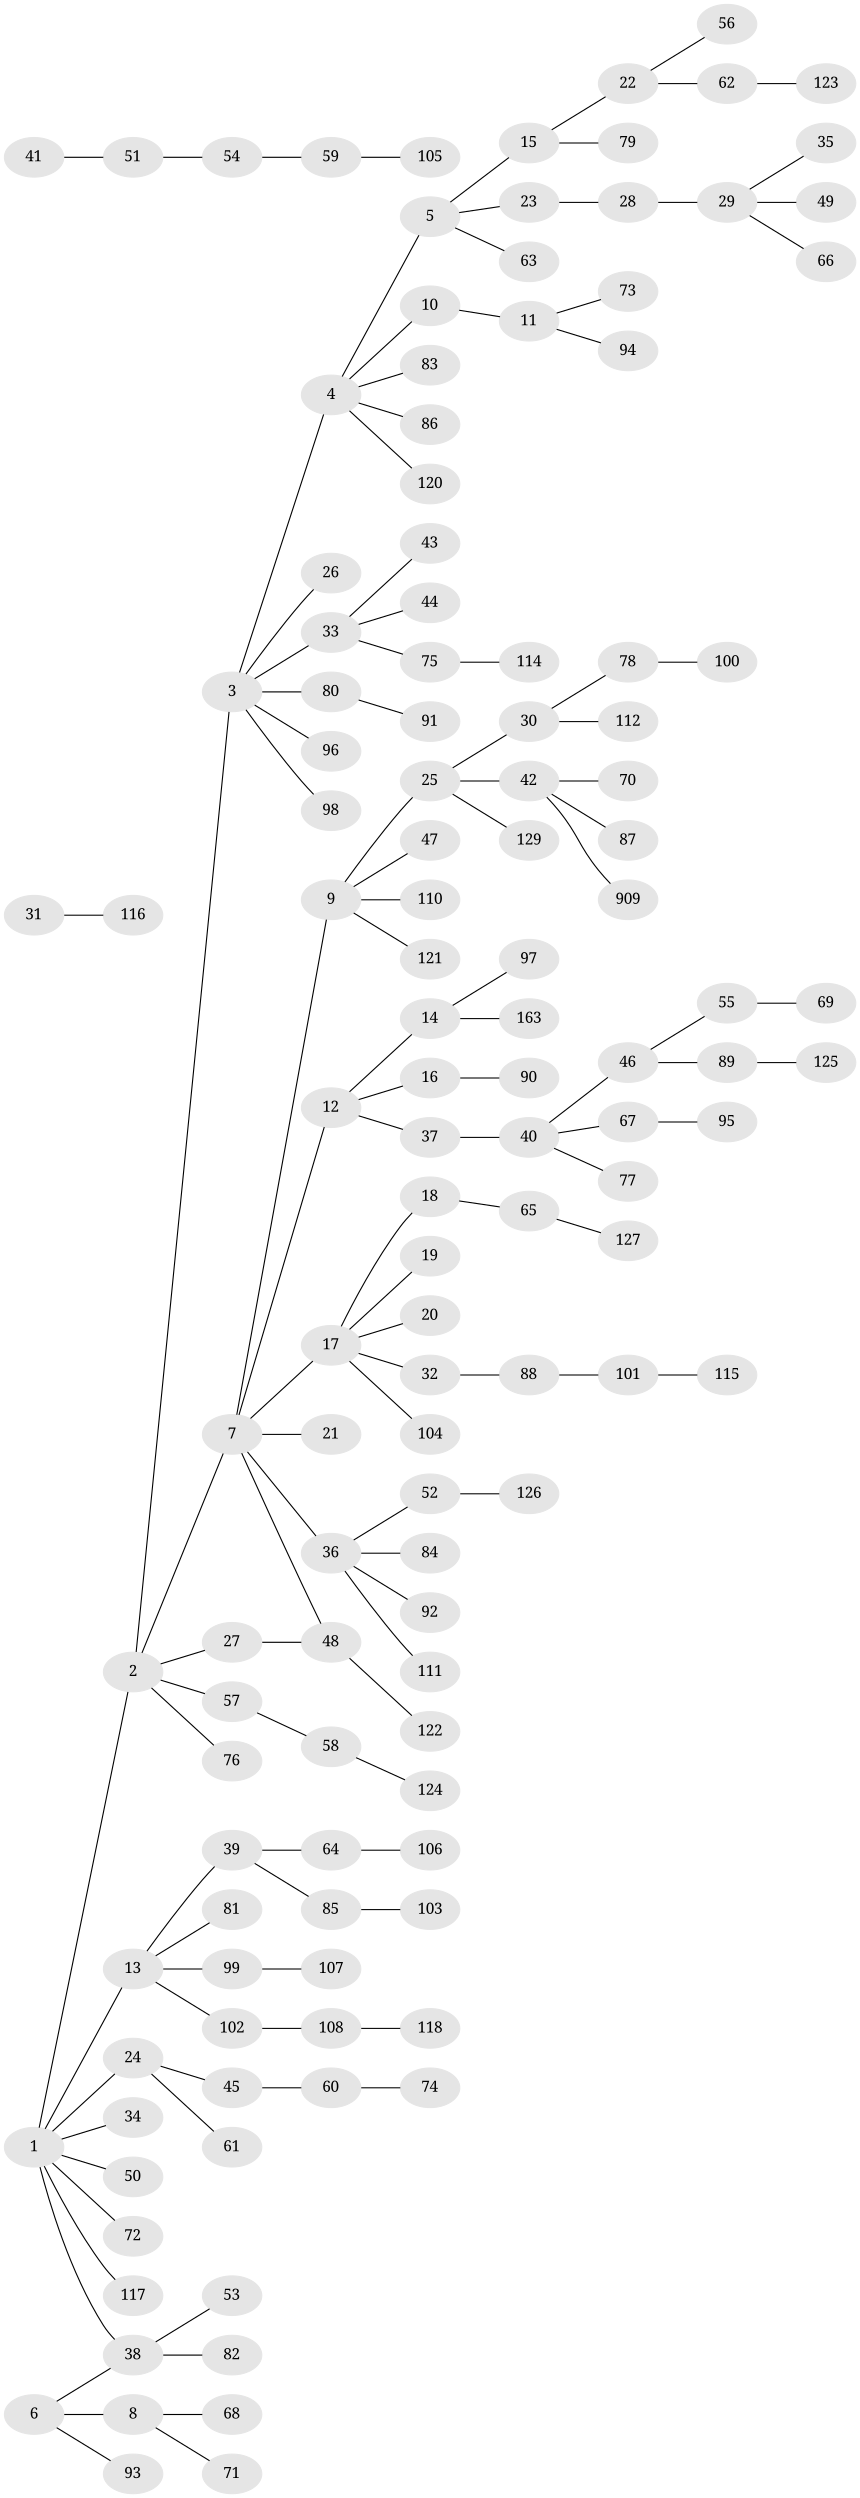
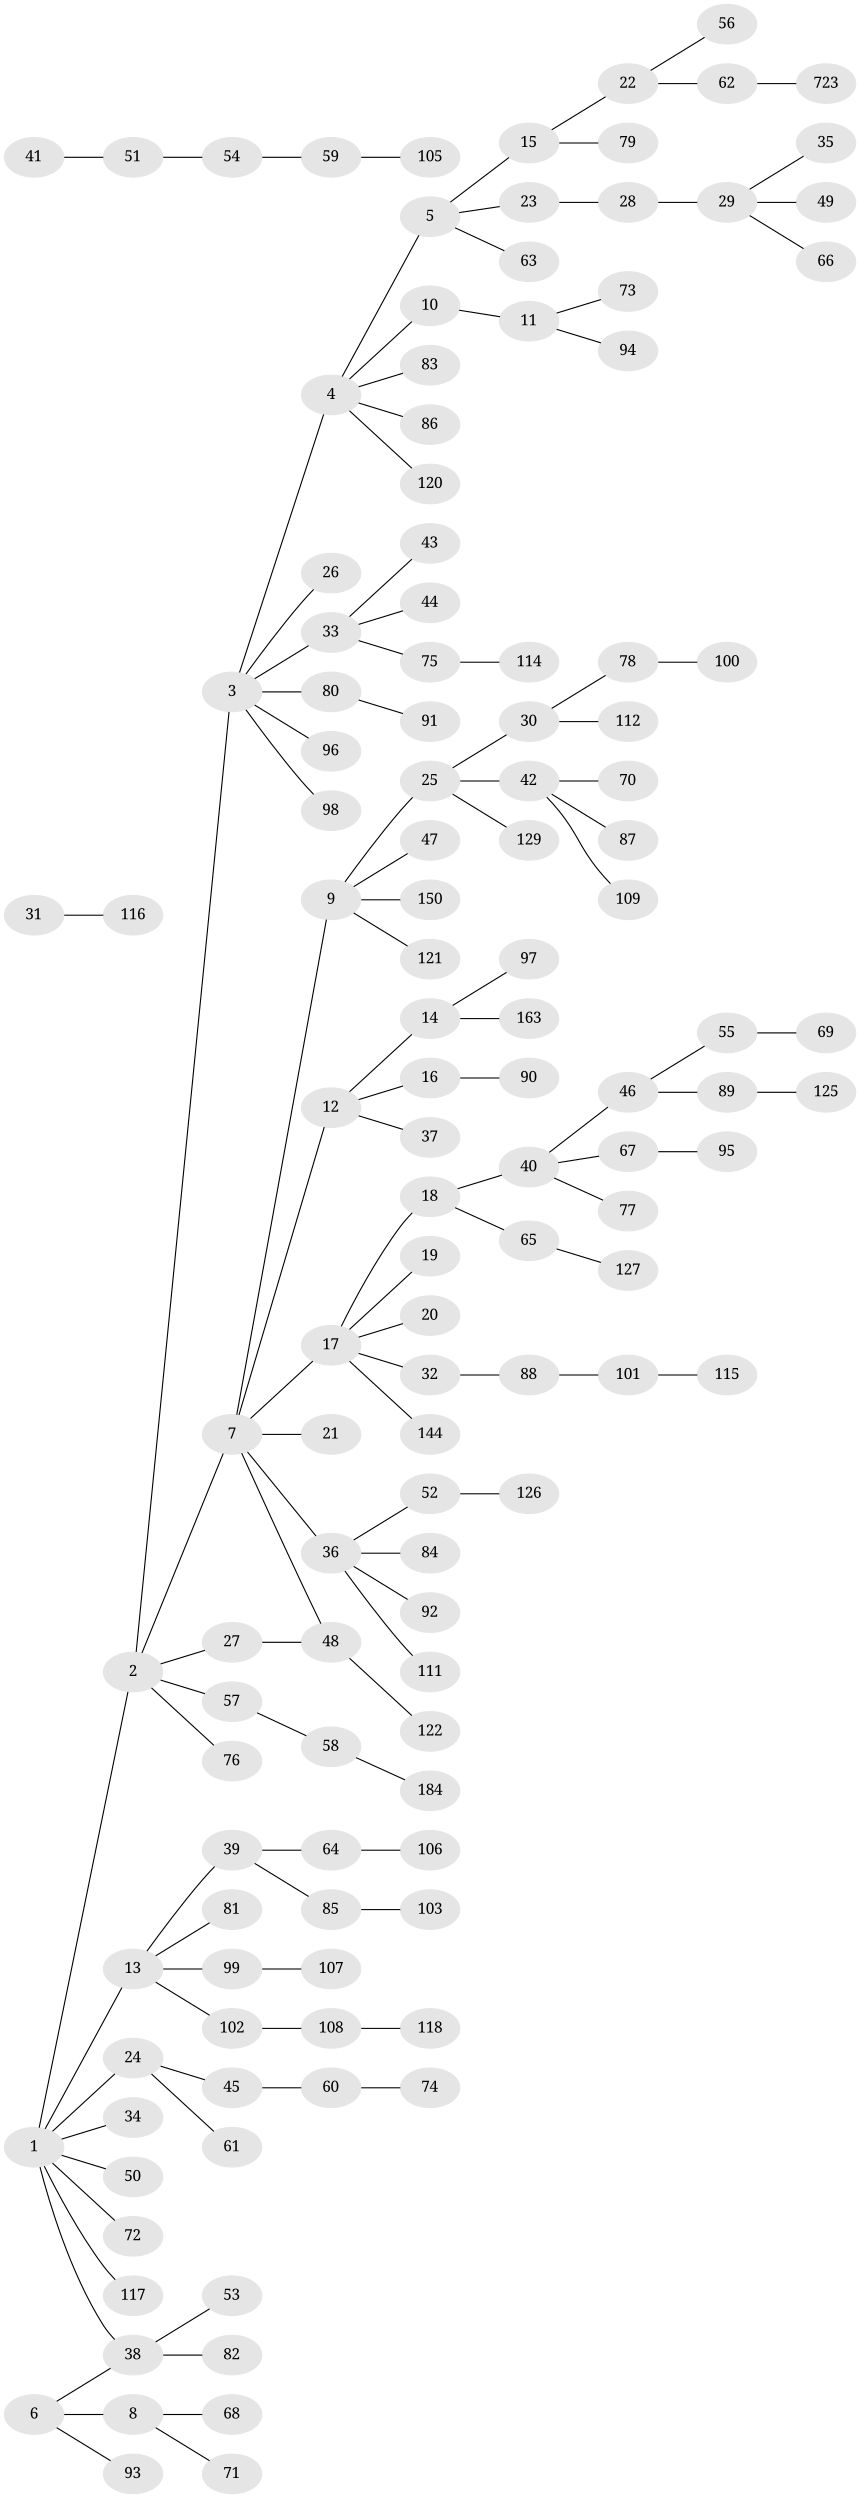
(826, 84) -> (826, 84)
(430, 900) -> (430, 900)
(628, 900) -> (628, 900)
(480, 1137) -> (480, 1182)
(430, 1434) -> (430, 1434)
(430, 1791) -> (430, 1791)
